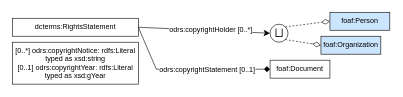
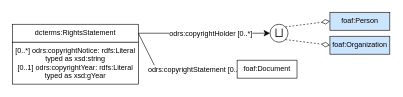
(75, 27) -> (75, 33)
(351, 45) -> (360, 45)
(300, 69) -> (267, 69)
